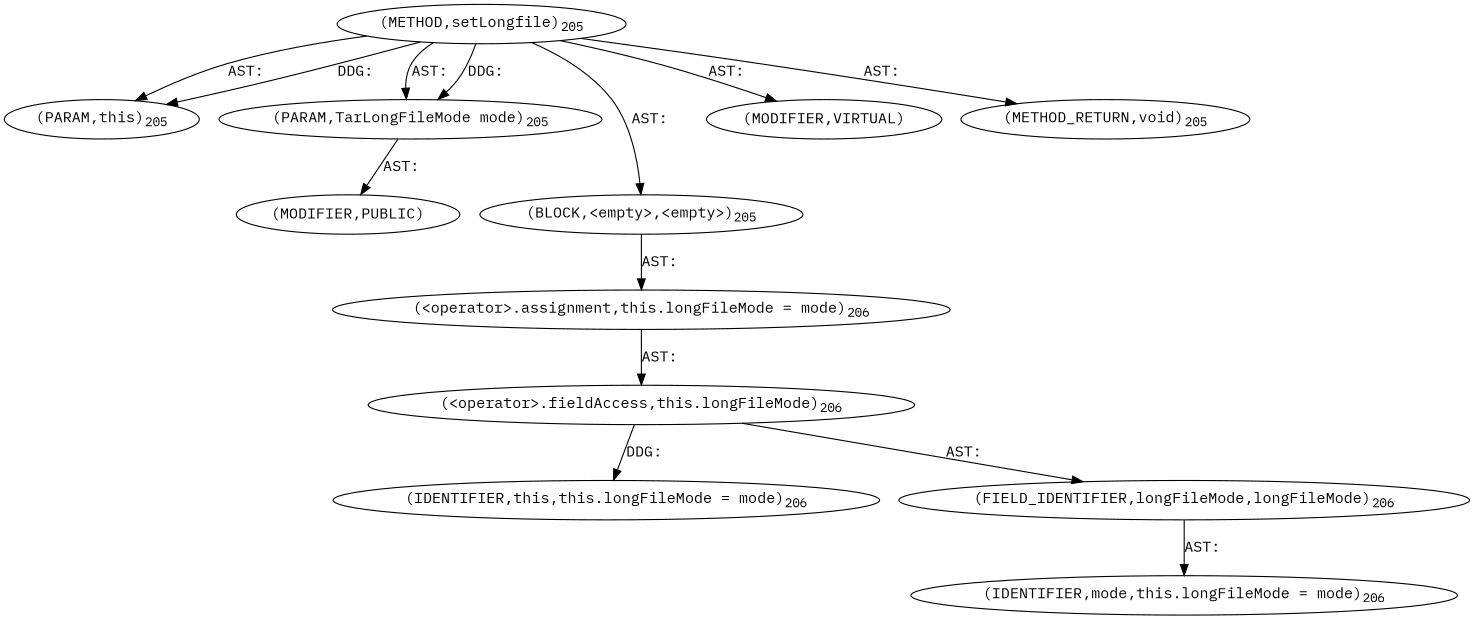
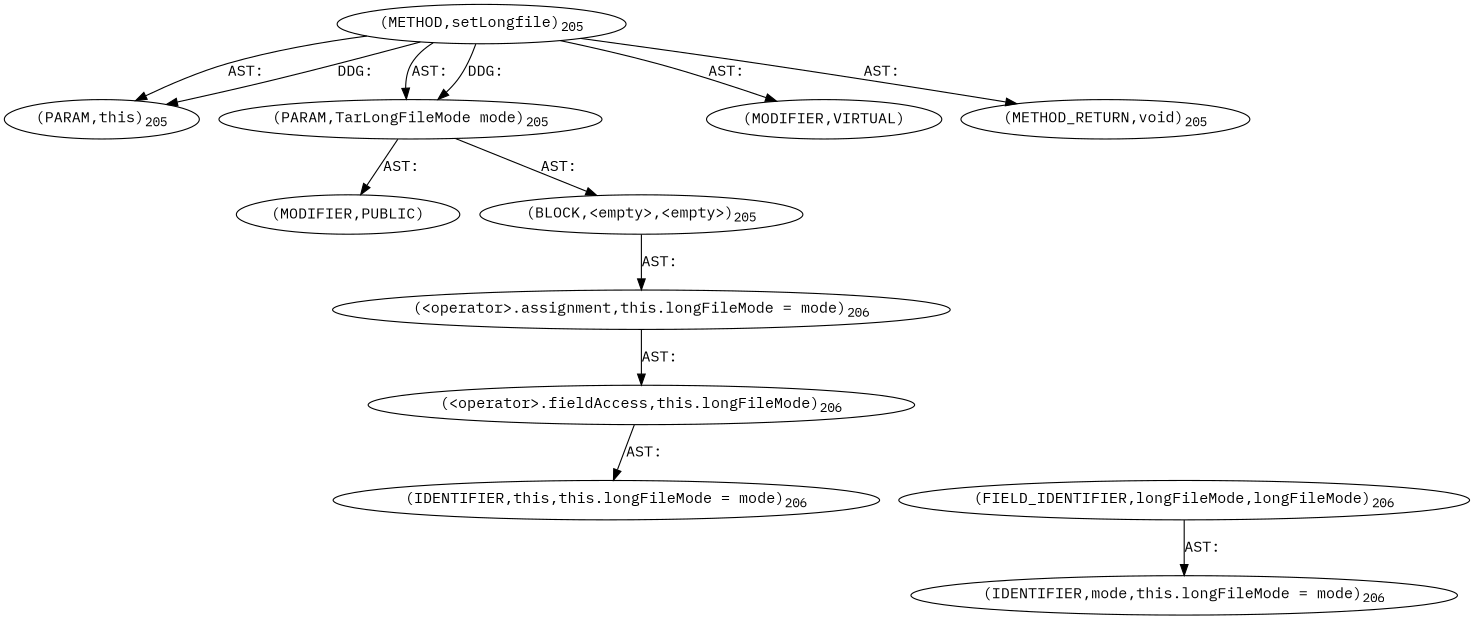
(609, 96) -> (521, 165)
(907, 452) -> none
(649, 453) -> (649, 453)
